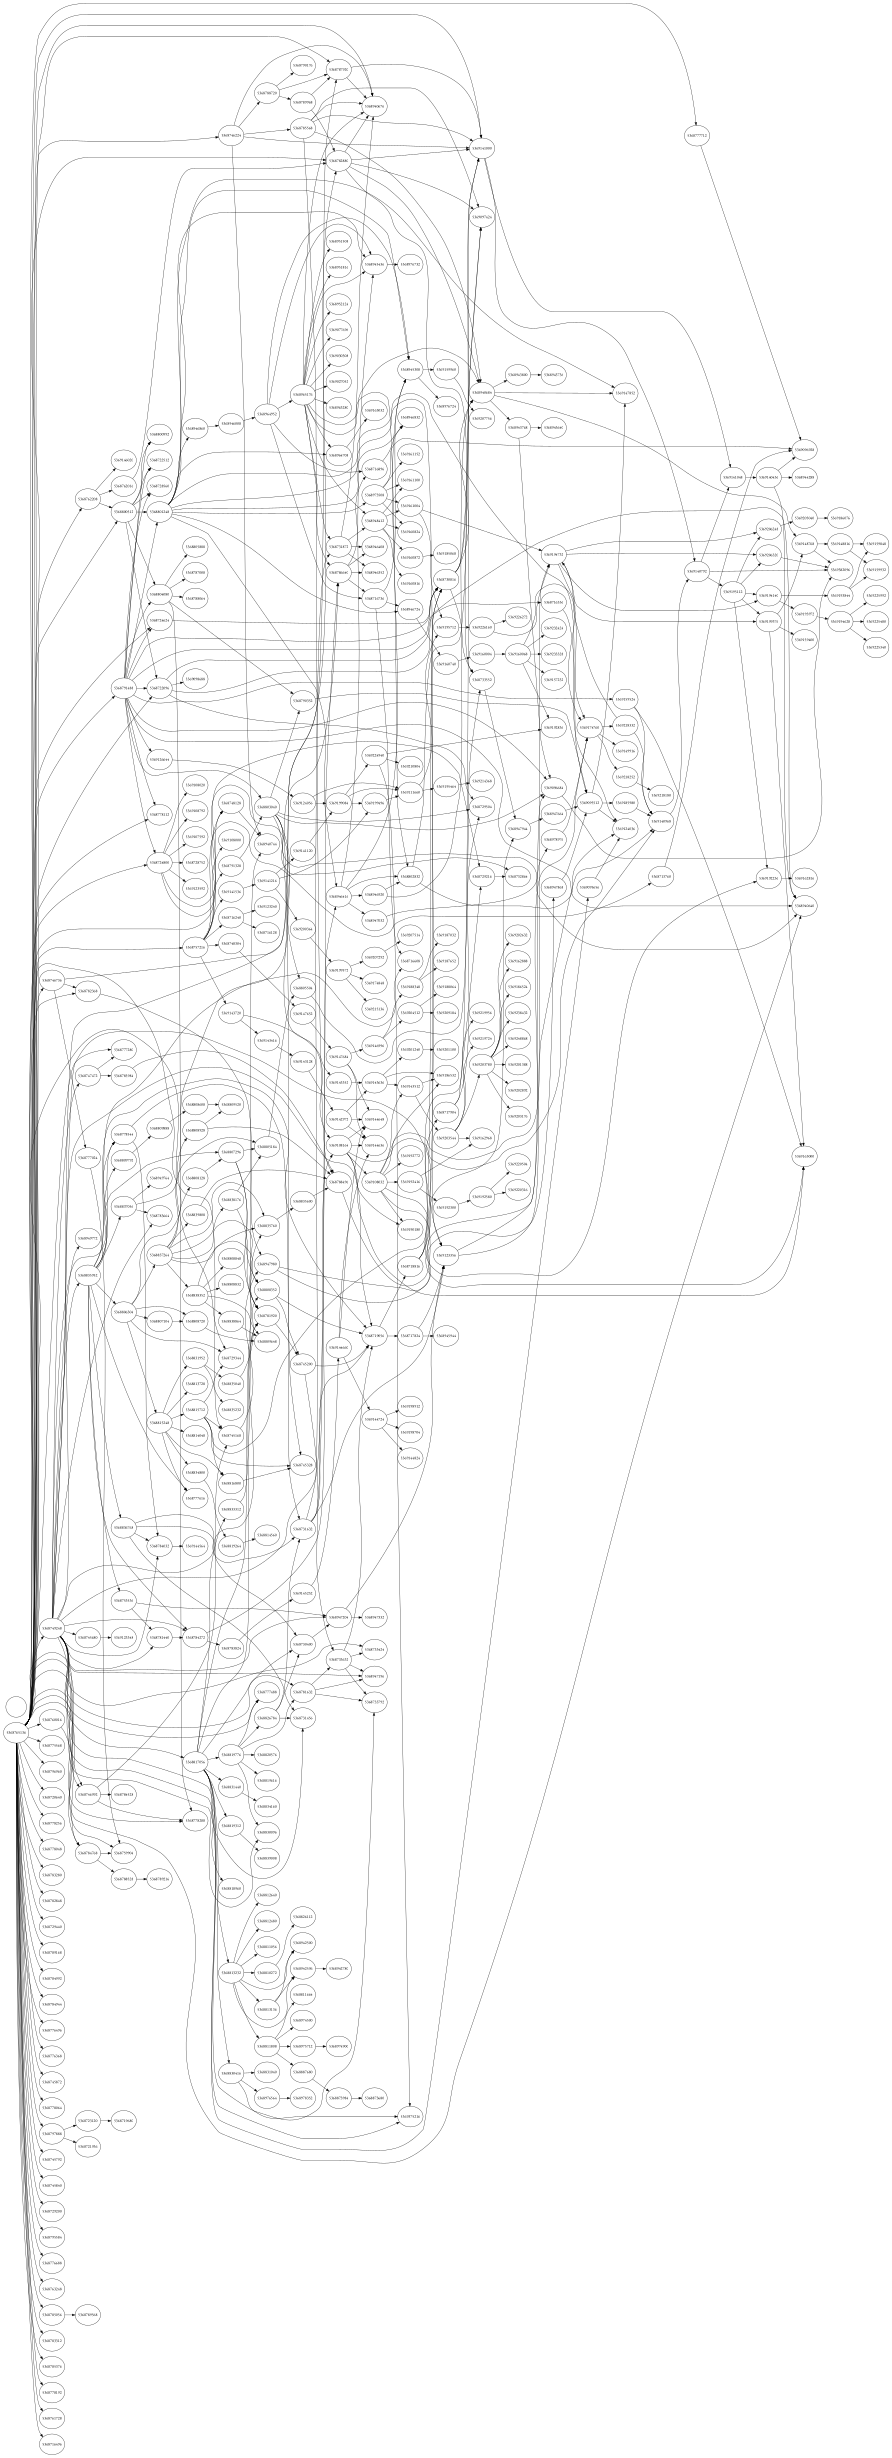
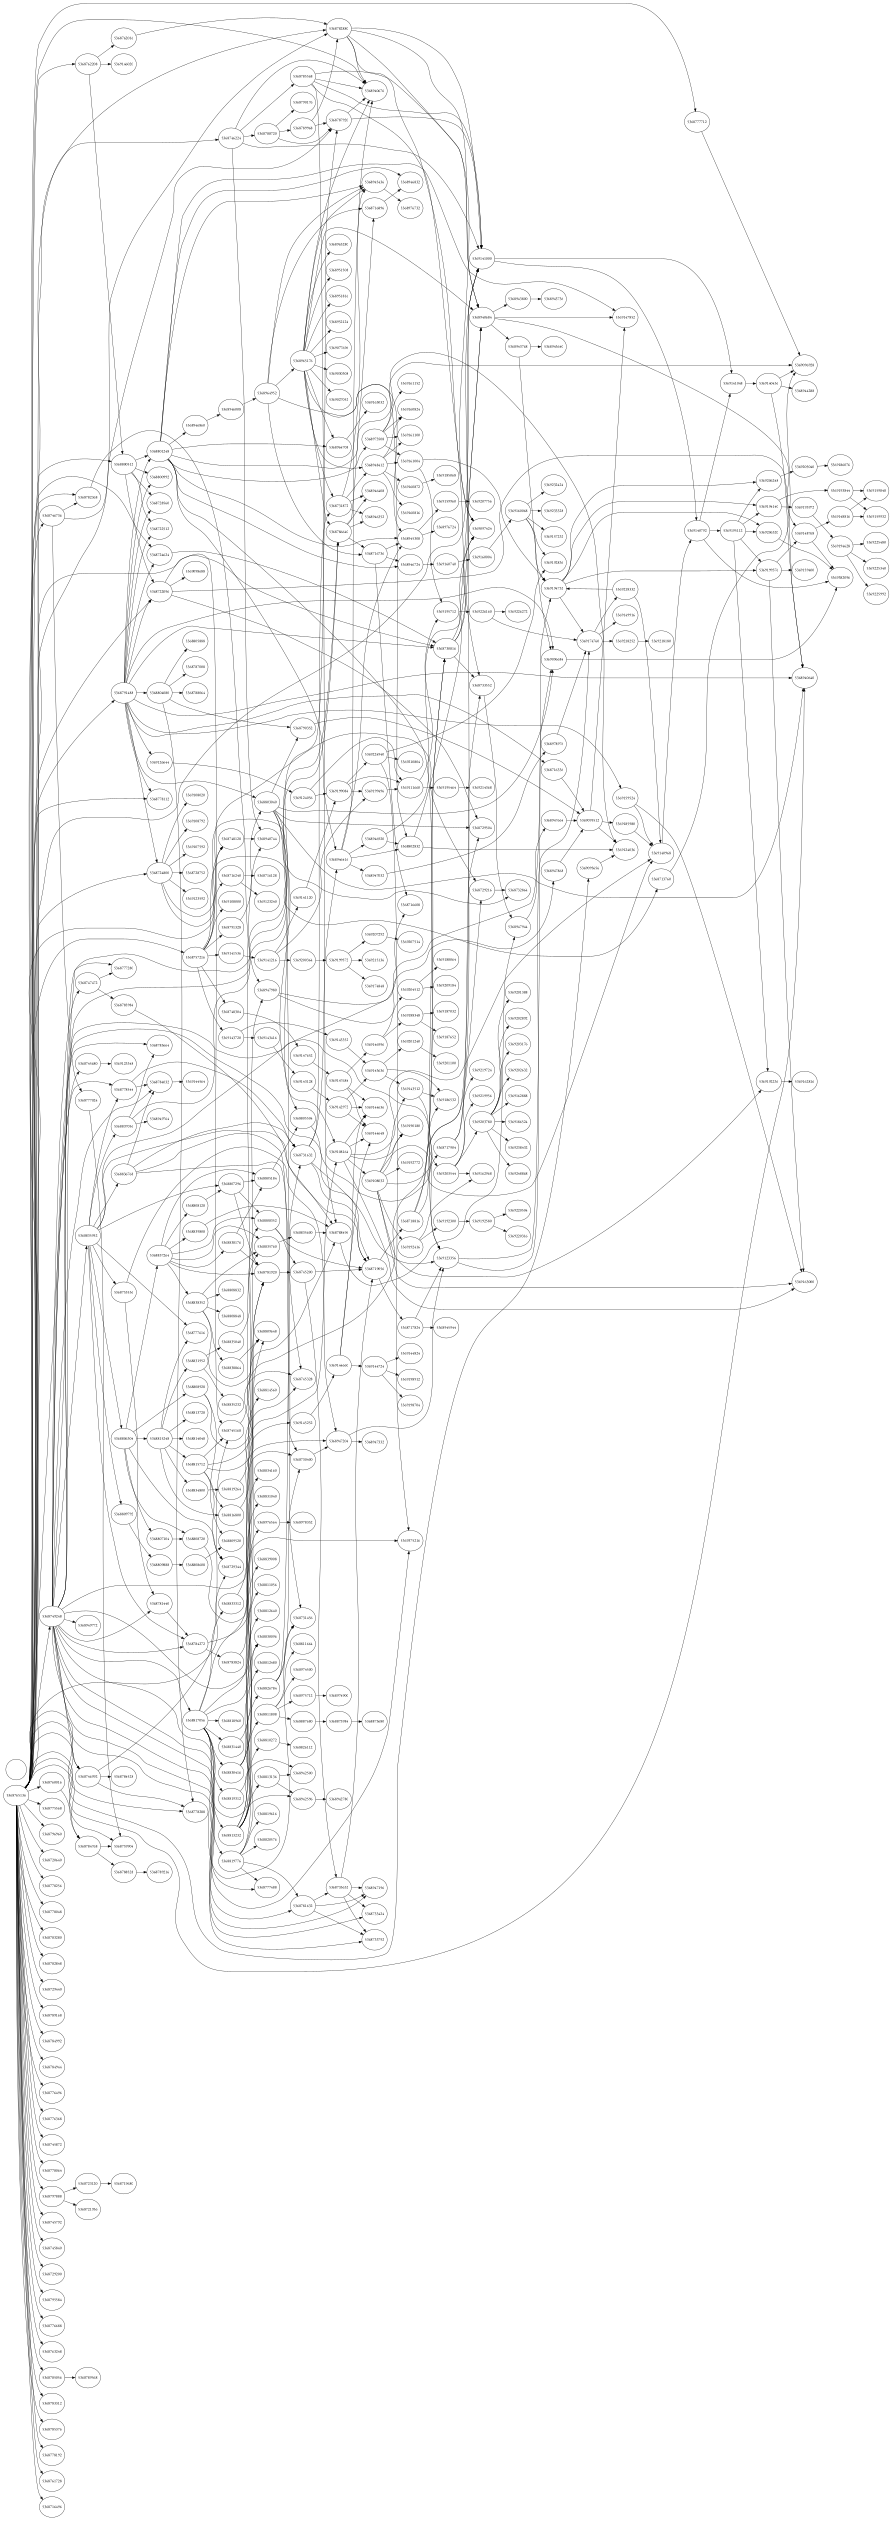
(141, 552) -> none
